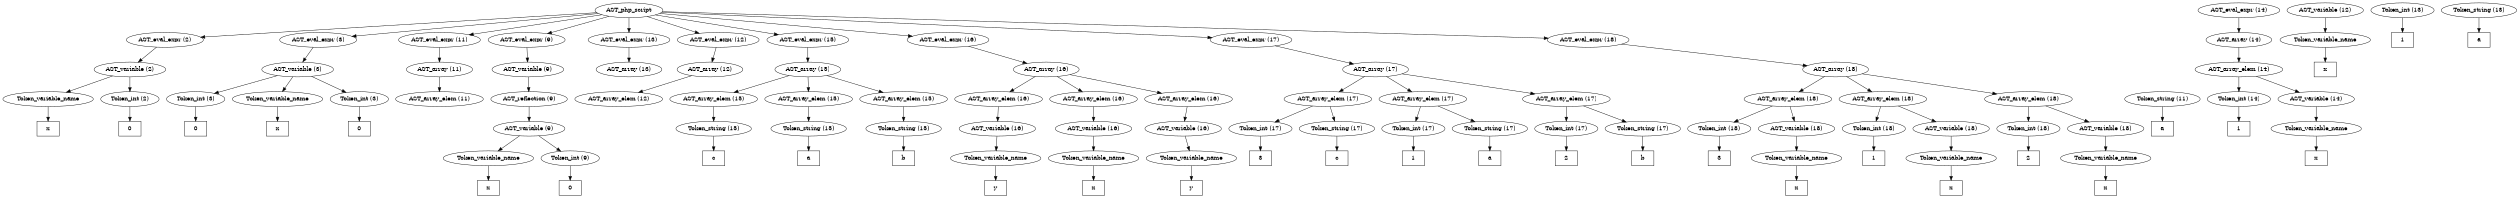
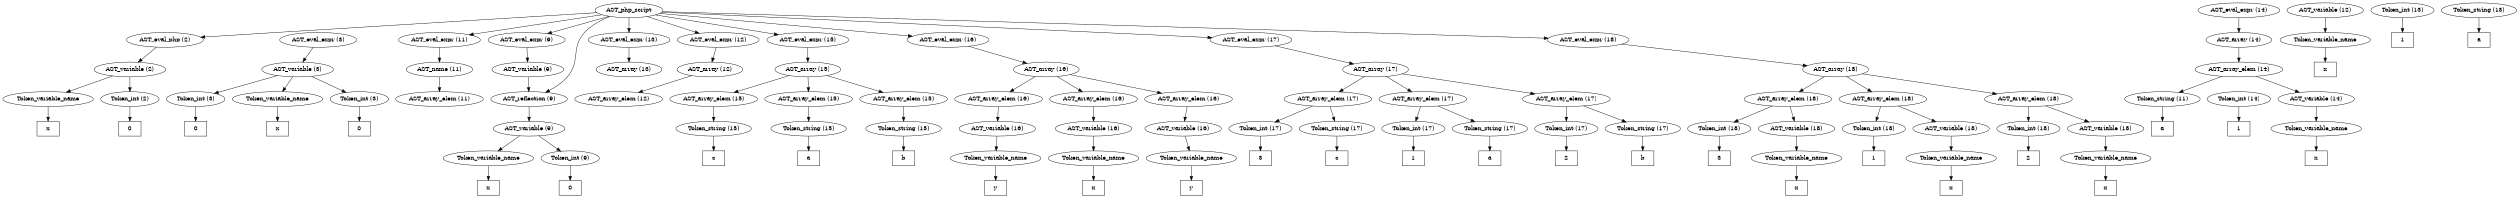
(477, 25) -> (576, 51)
(165, 40) -> (165, 40)
(439, 69) -> (439, 69)
(2239, 82) -> (2202, 84)
